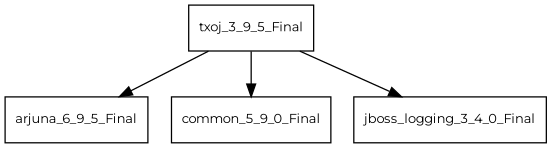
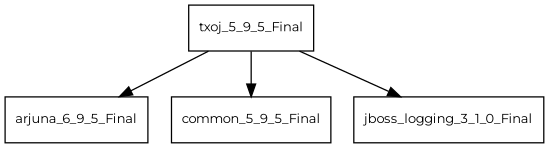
(251, 28) -> (251, 28)
(251, 120) -> (251, 120)
(450, 120) -> (449, 120)
